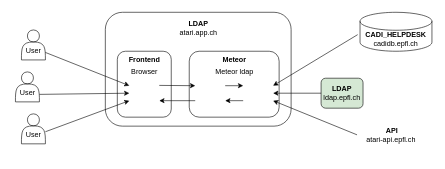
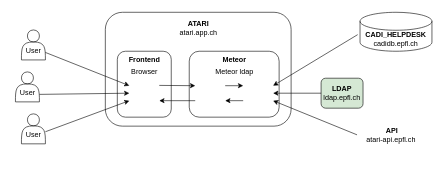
(199, 24) -> (199, 24)
